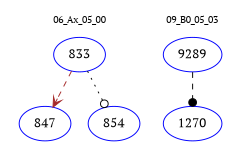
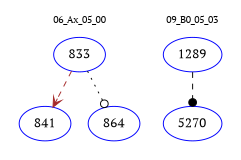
(193, 55) -> (193, 55)
(45, 124) -> (45, 124)
(114, 124) -> (114, 124)
(193, 124) -> (193, 124)
